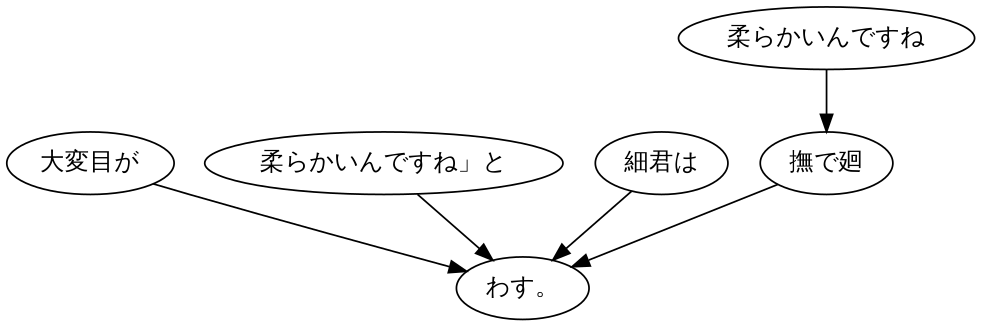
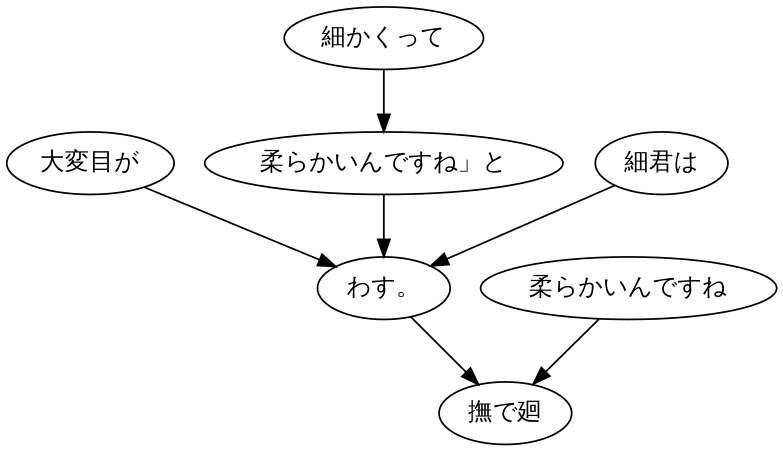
none -> (384, 38)
(683, 222) -> (438, 344)
